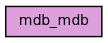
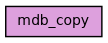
(54, 22) -> (54, 22)
